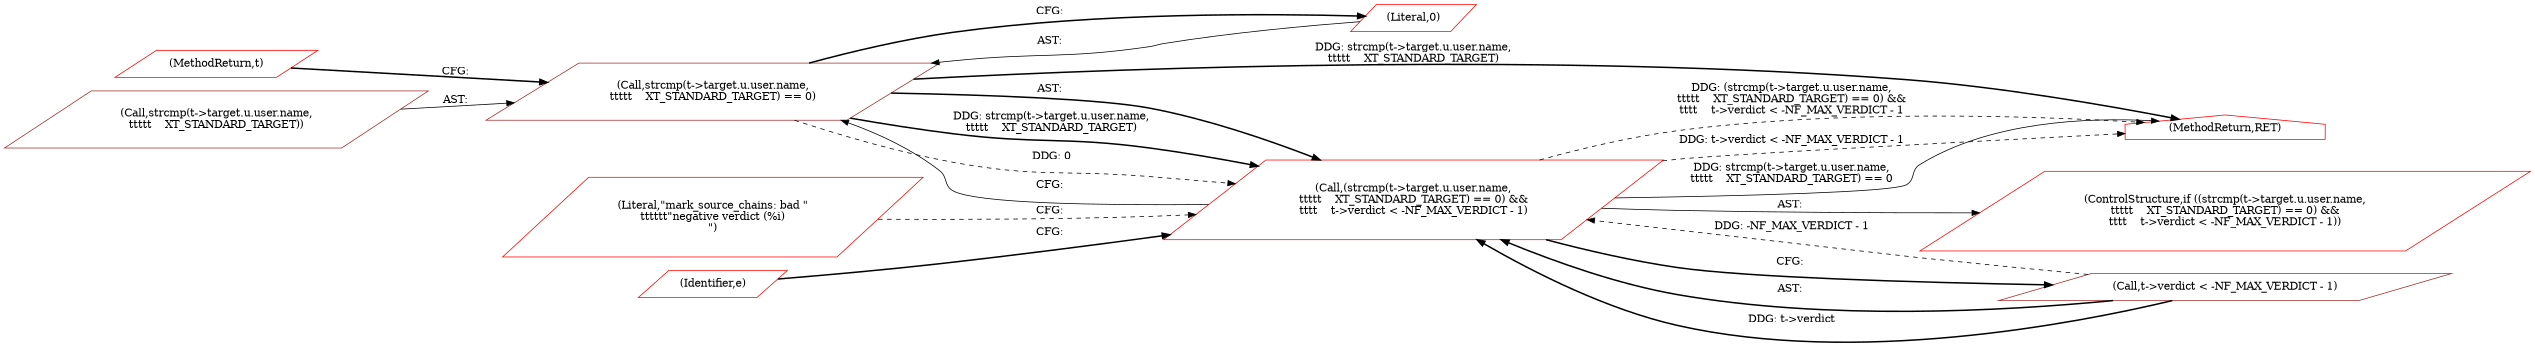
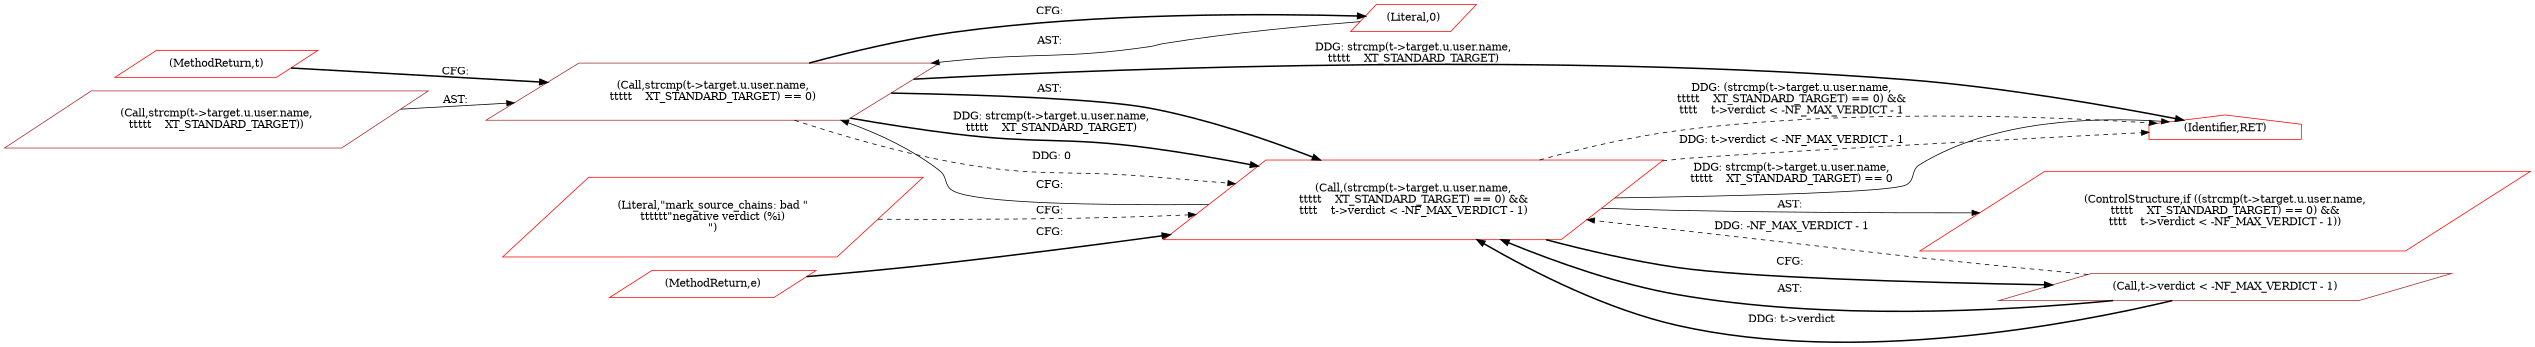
(2225, 128) -> (2225, 128)
(713, 284) -> (713, 284)
